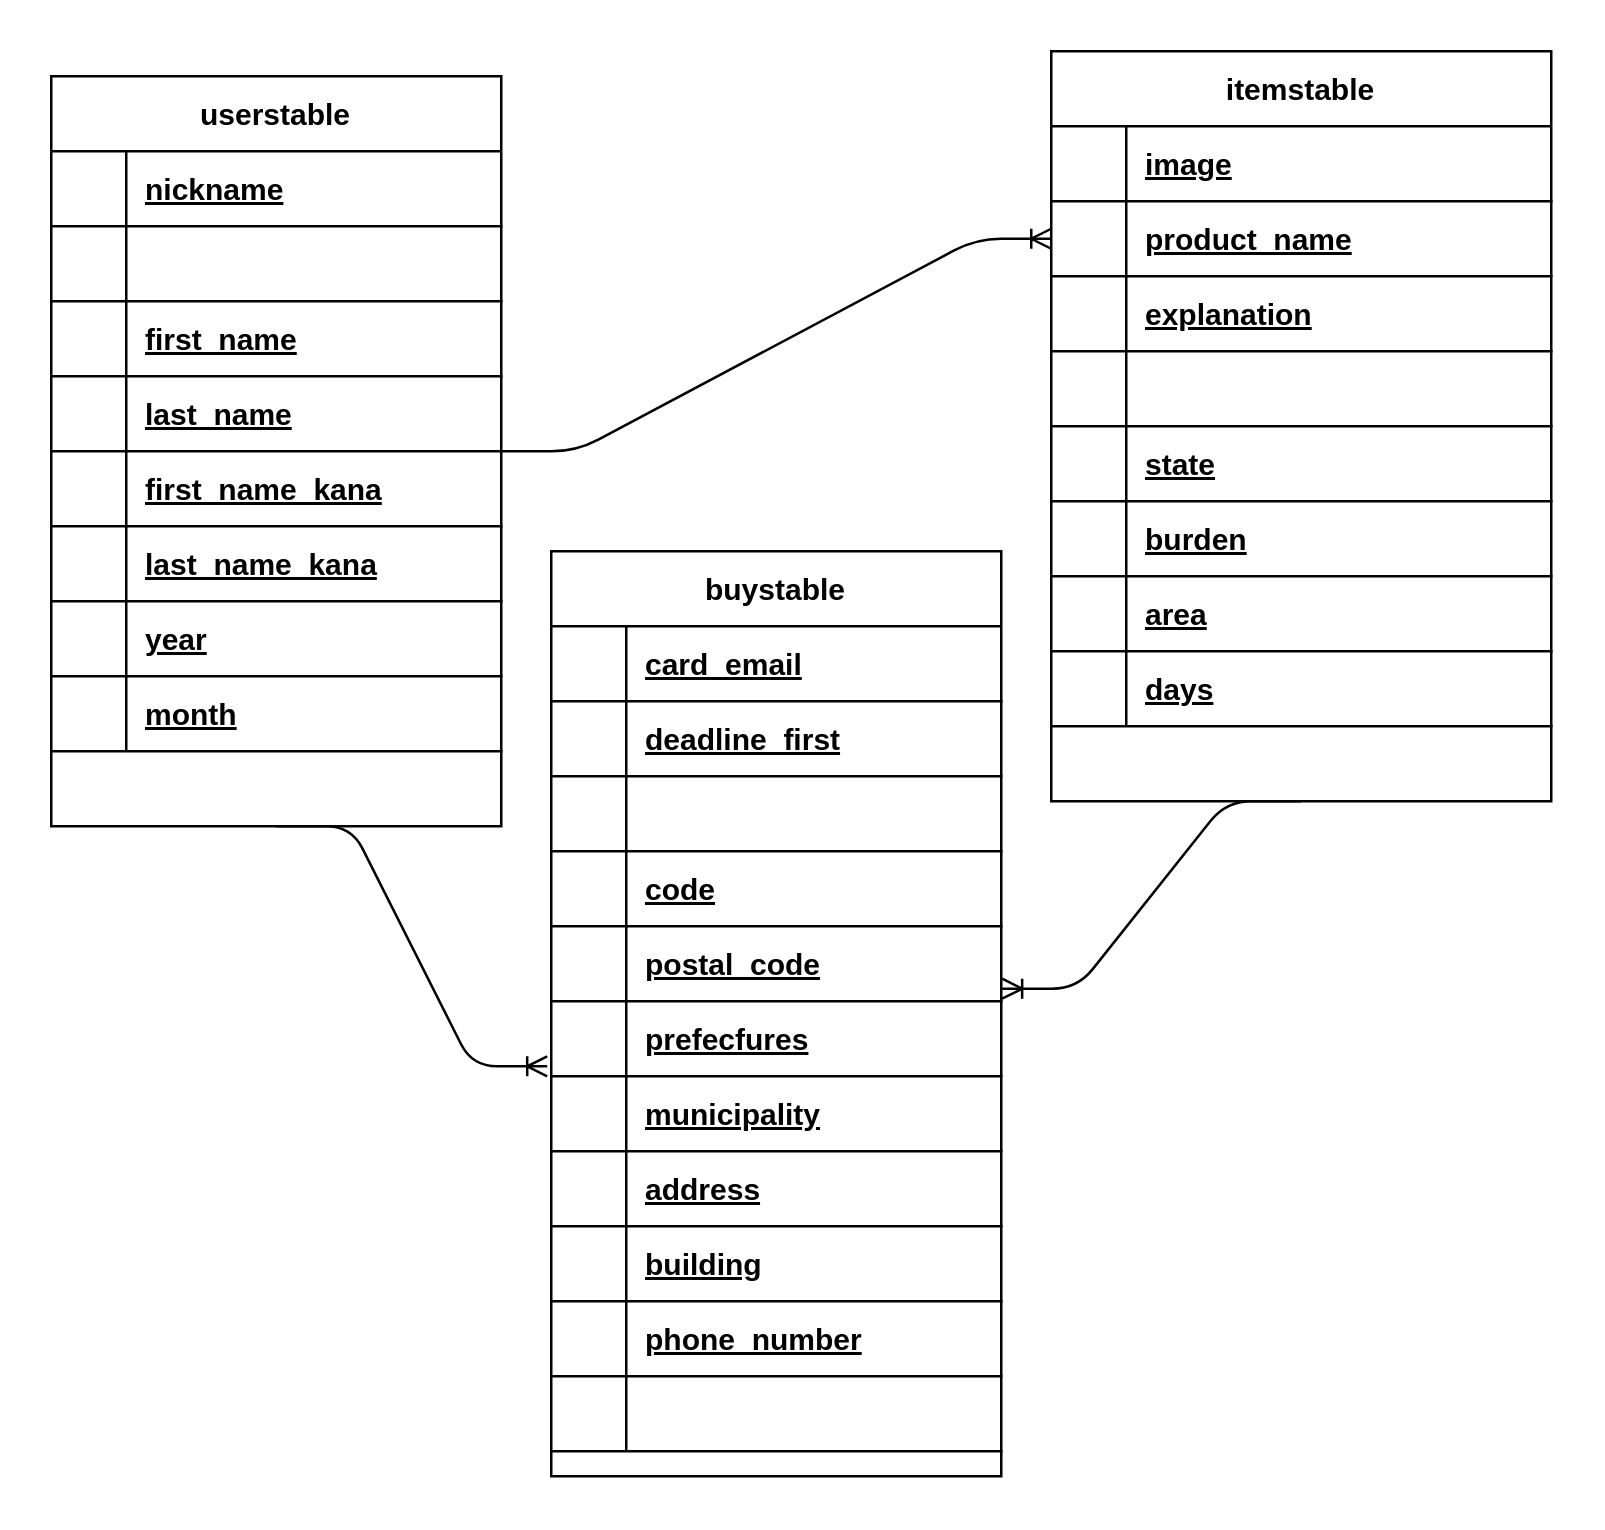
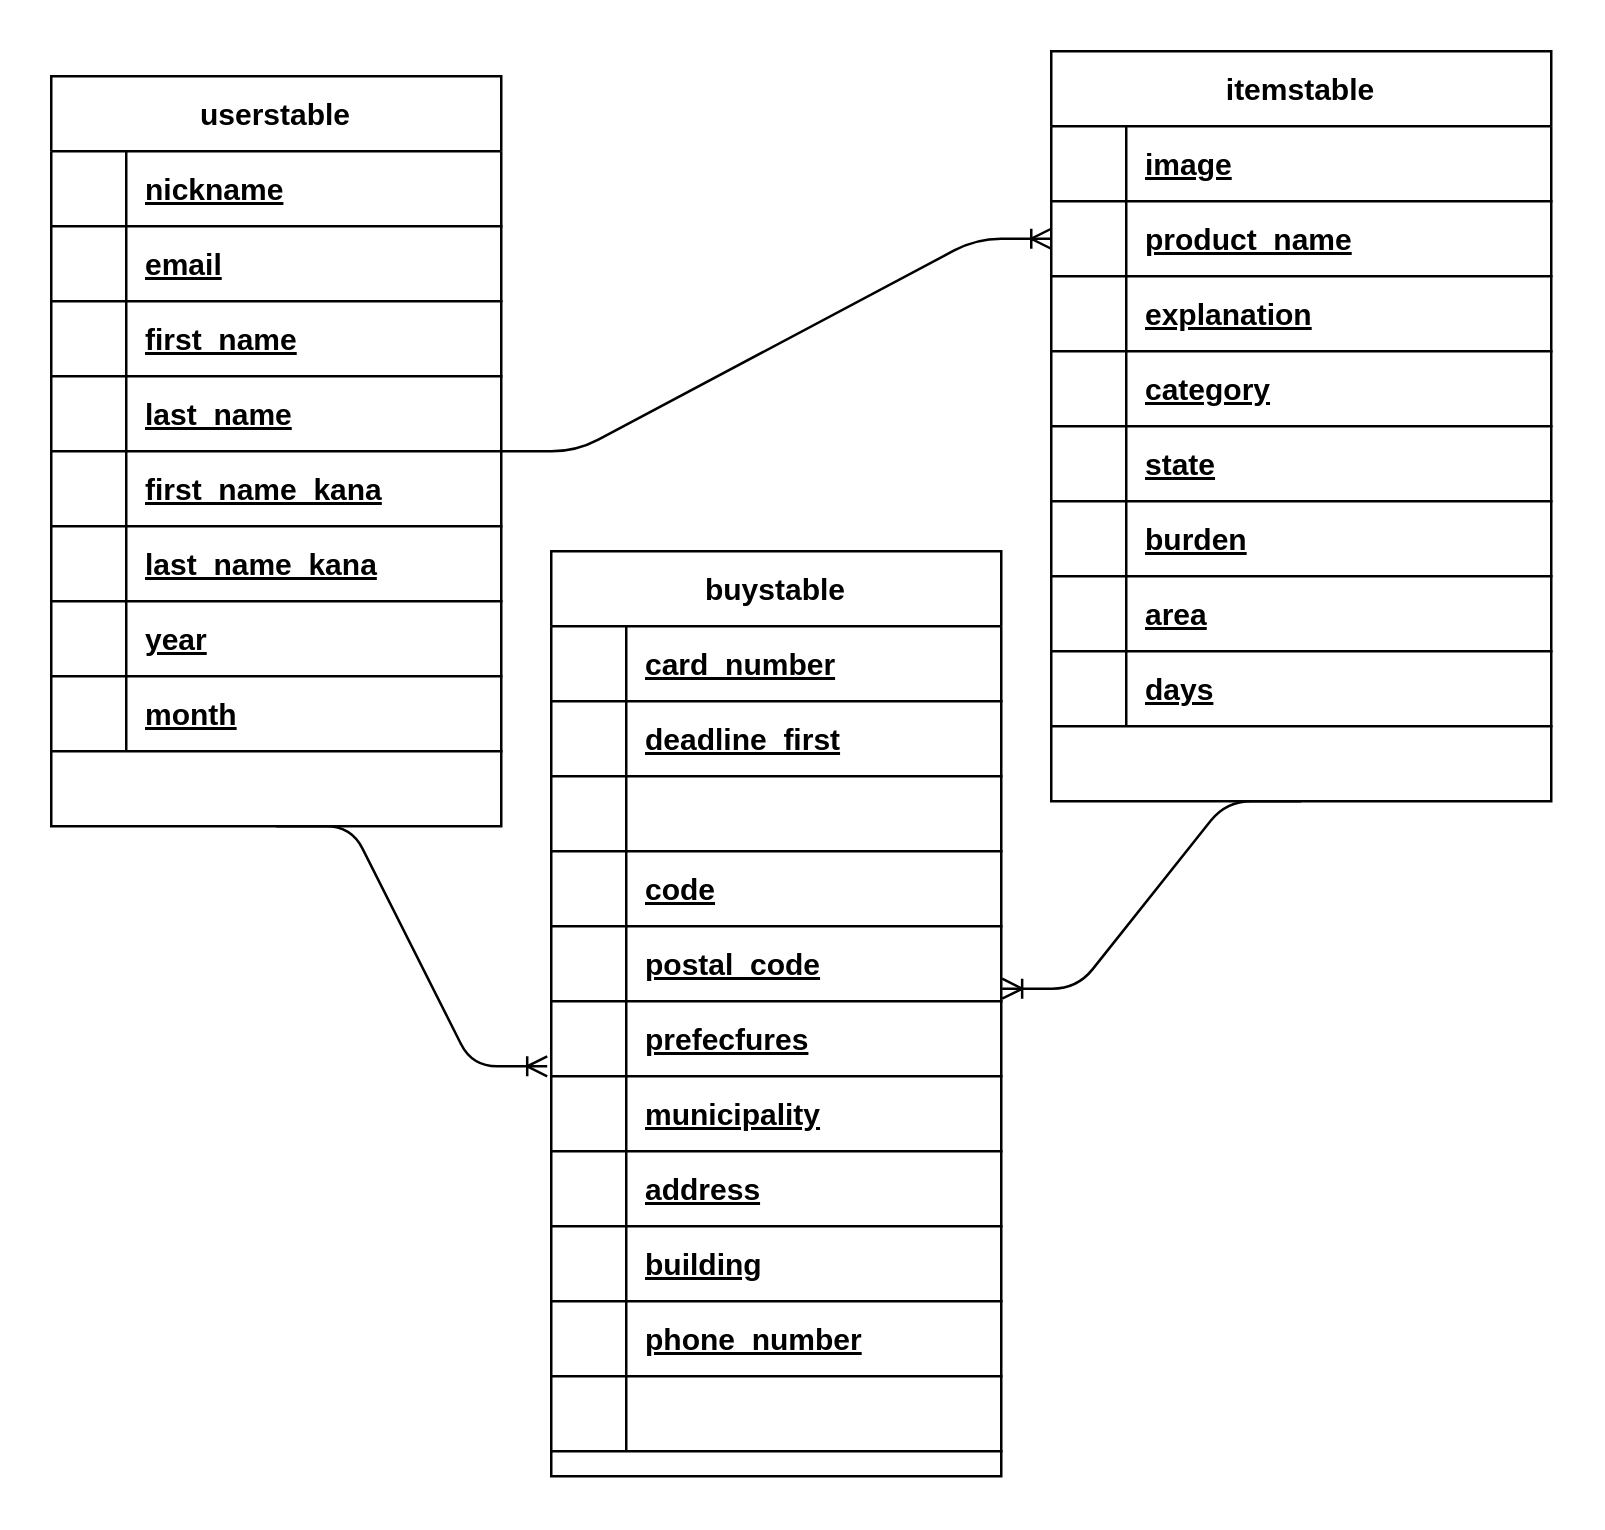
none -> (314, 264)
none -> (1339, 389)
(721, 665) -> (737, 665)
